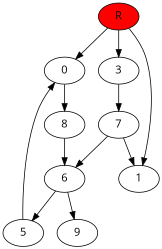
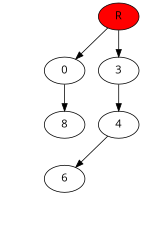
(119, 125) -> (119, 125)
(65, 148) -> none
(139, 179) -> none
(23, 233) -> none
(77, 233) -> none
